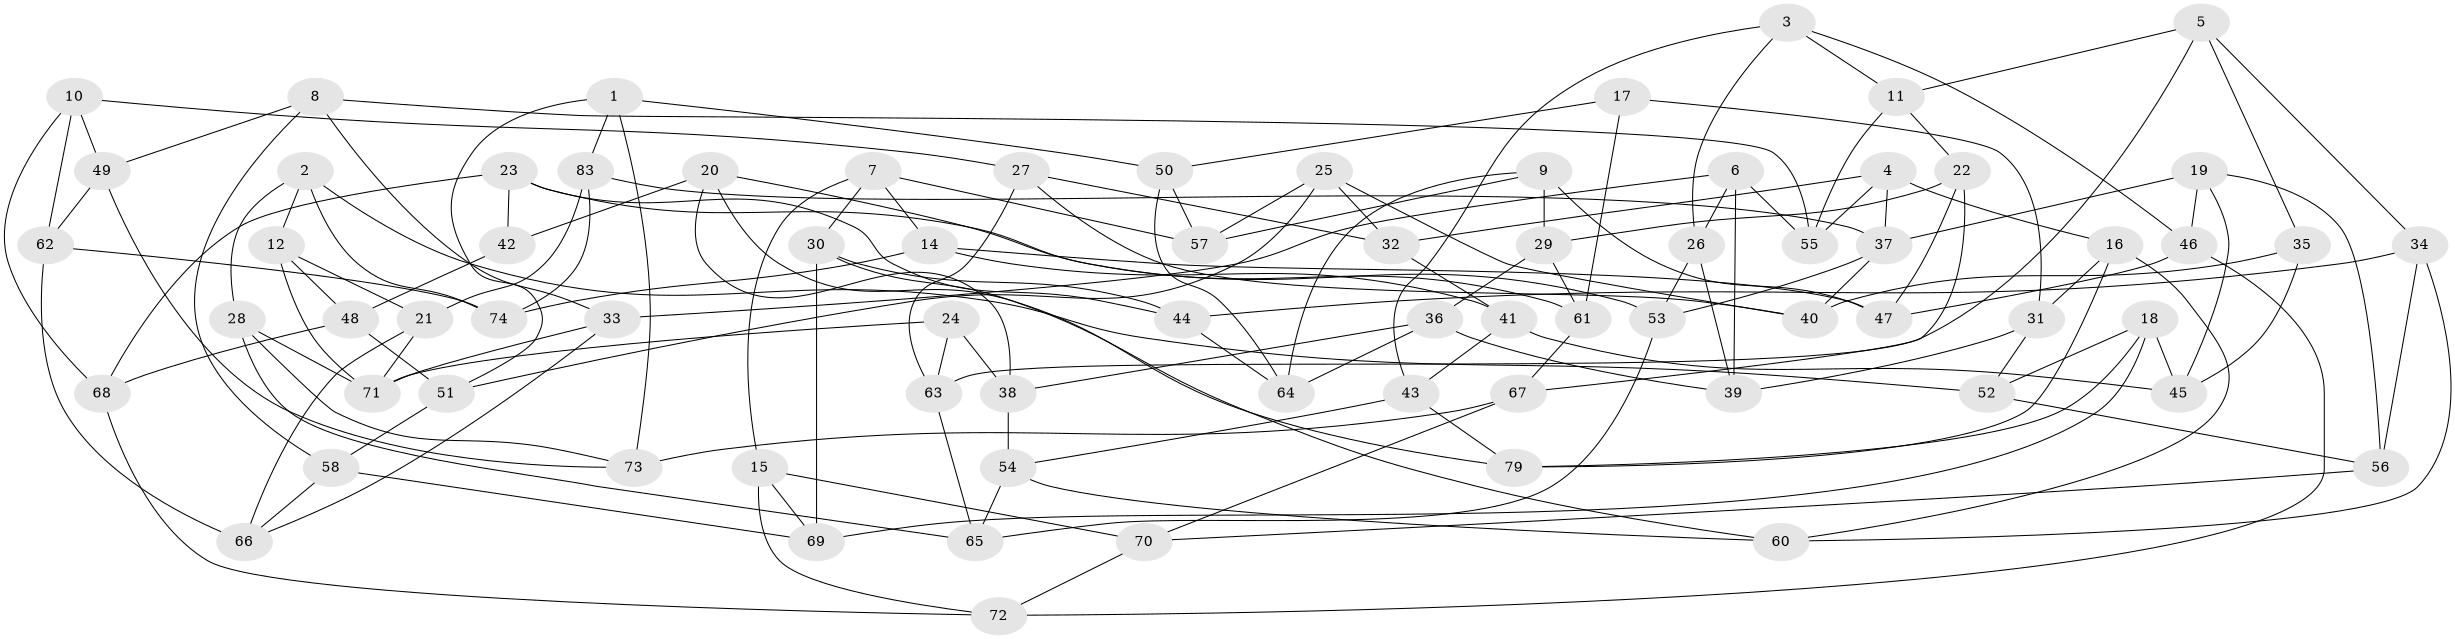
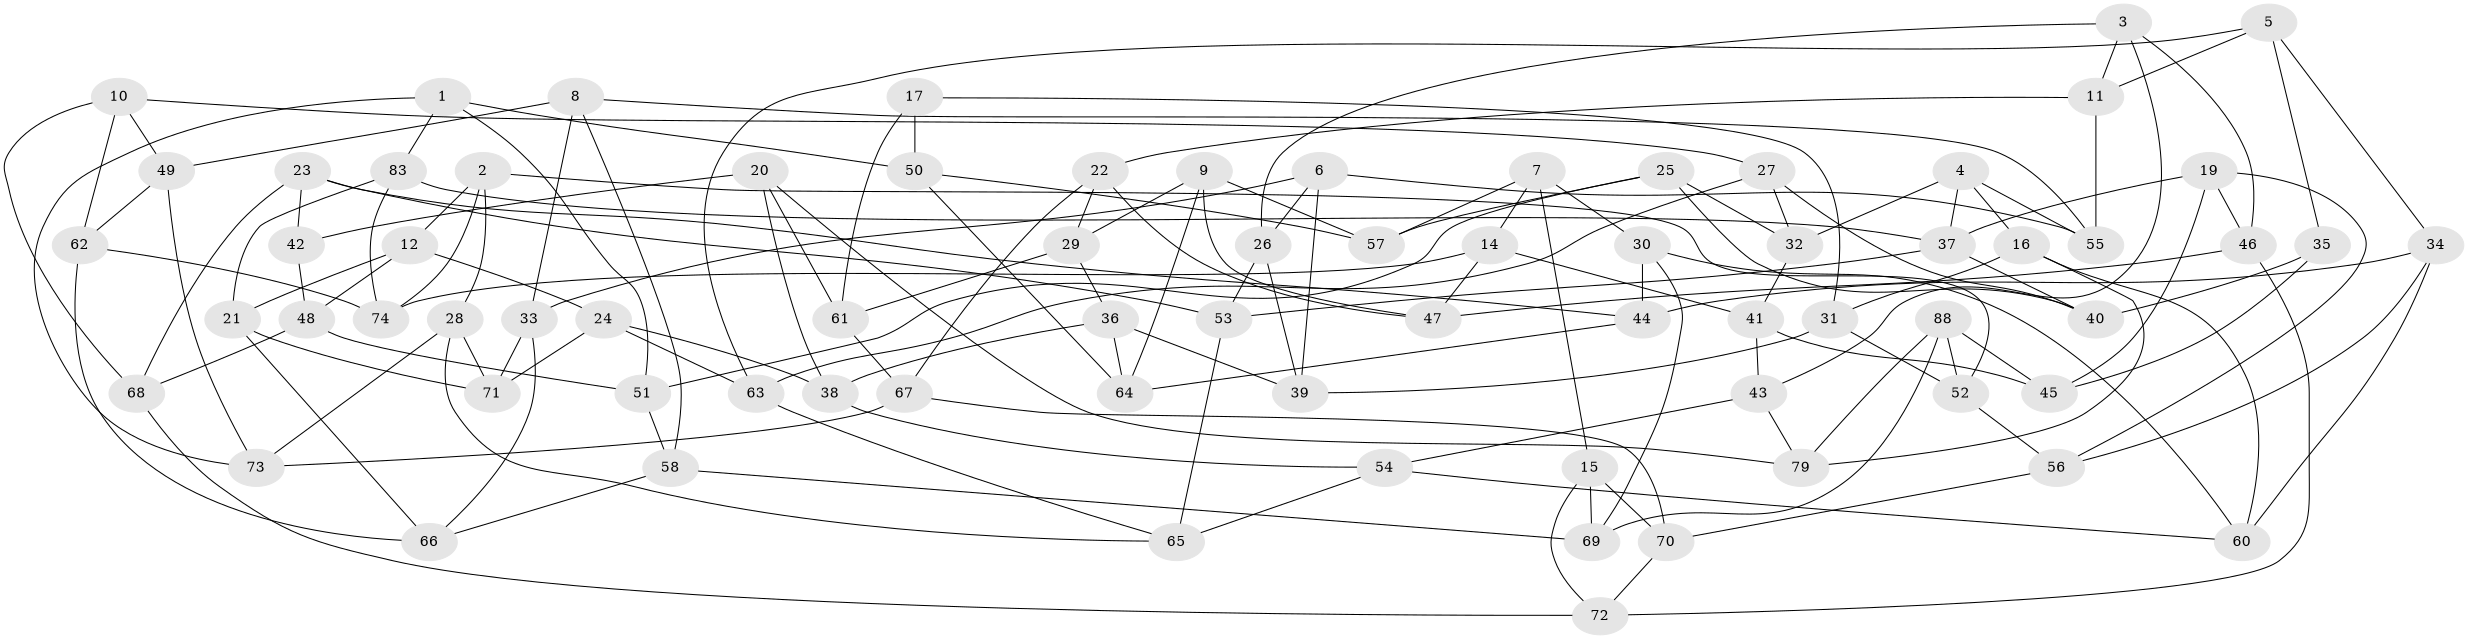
(2150, 319) -> (1943, 319)
(304, 322) -> (509, 279)
